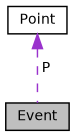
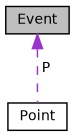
(37, 76) -> (37, 76)
